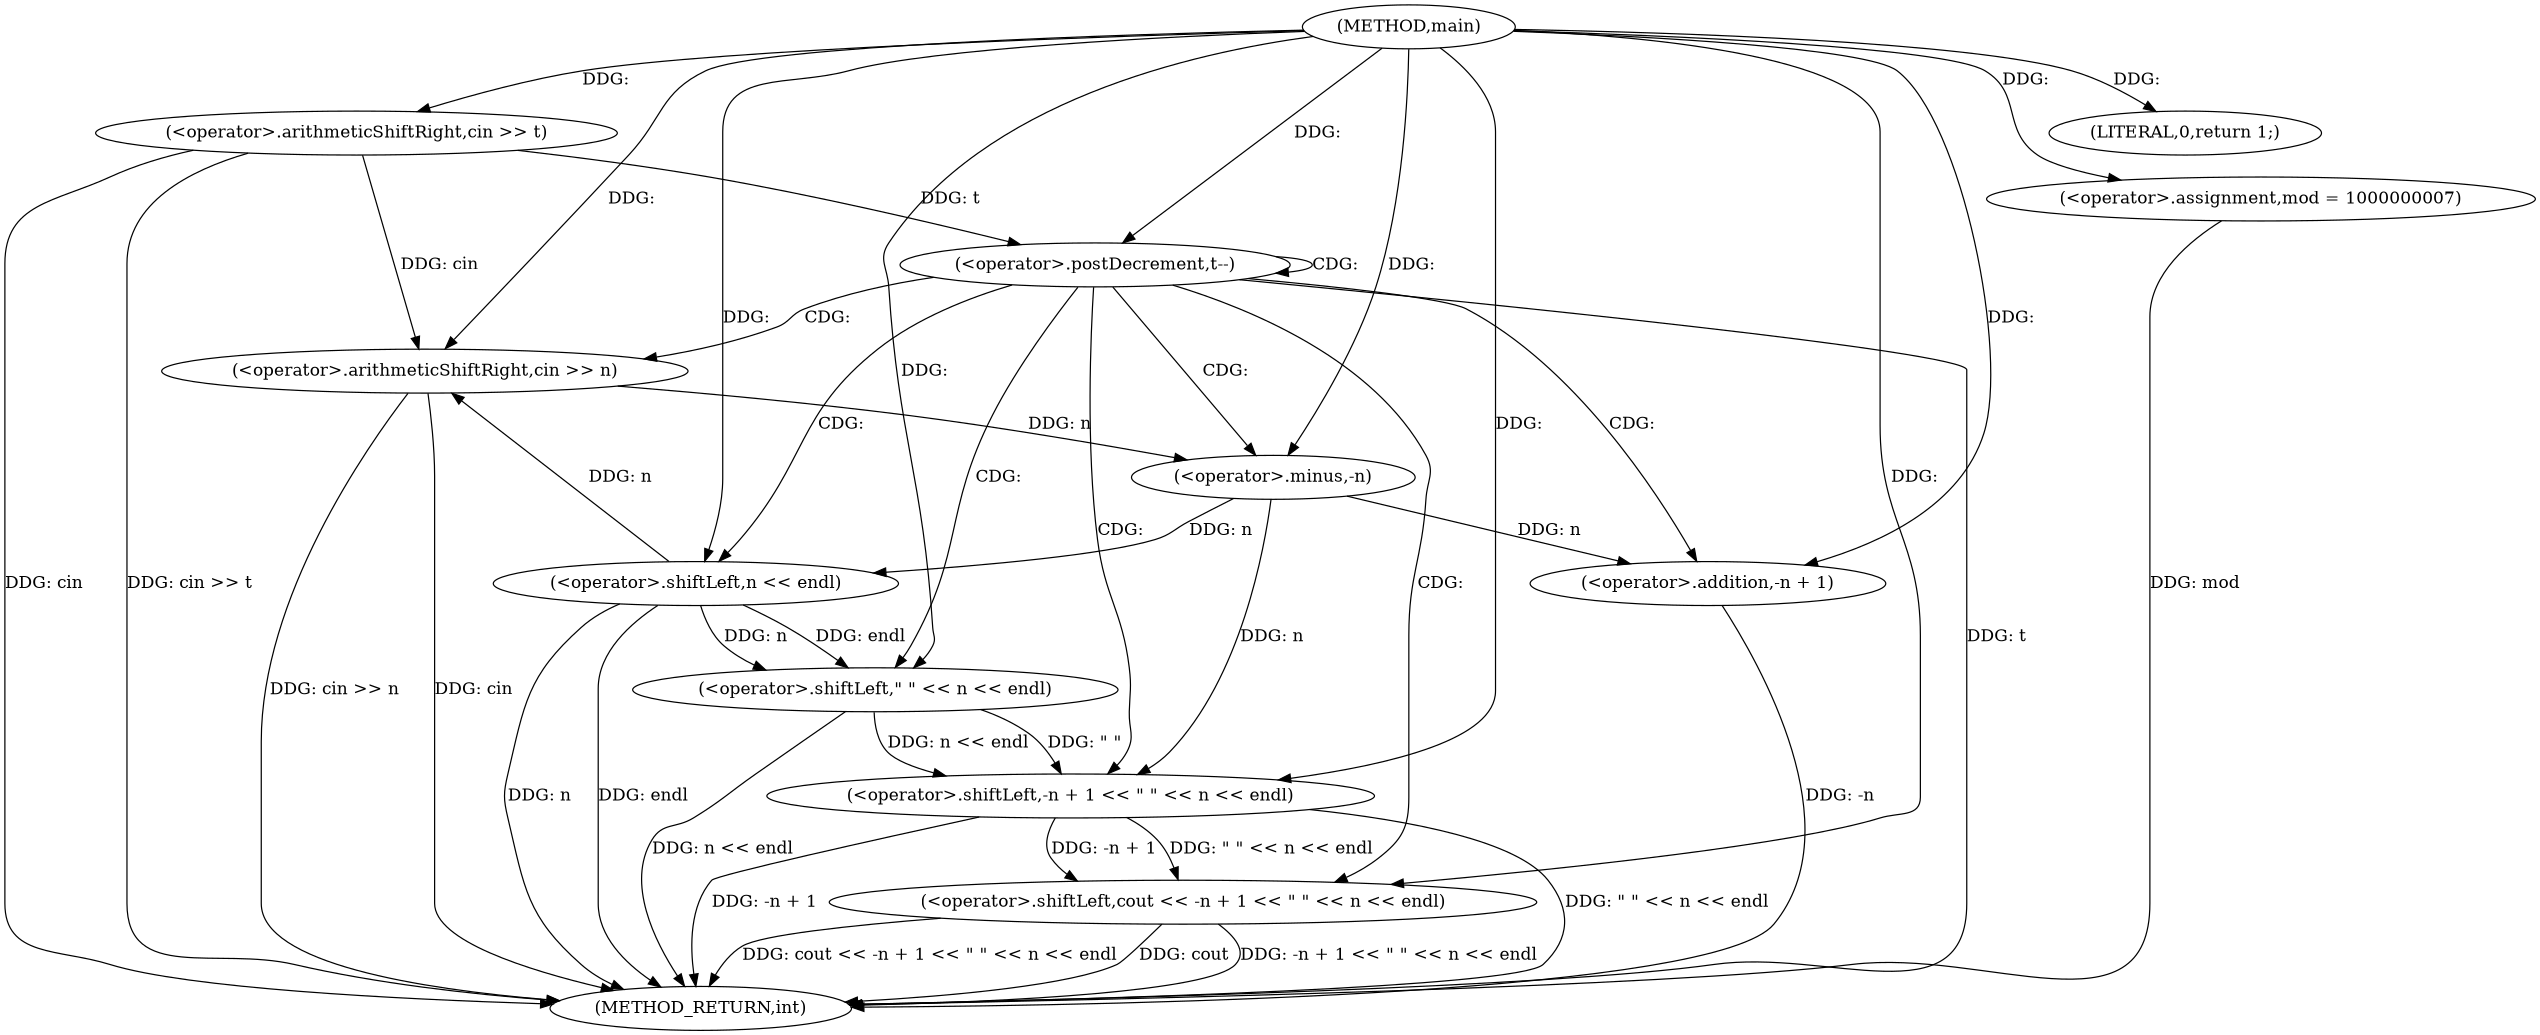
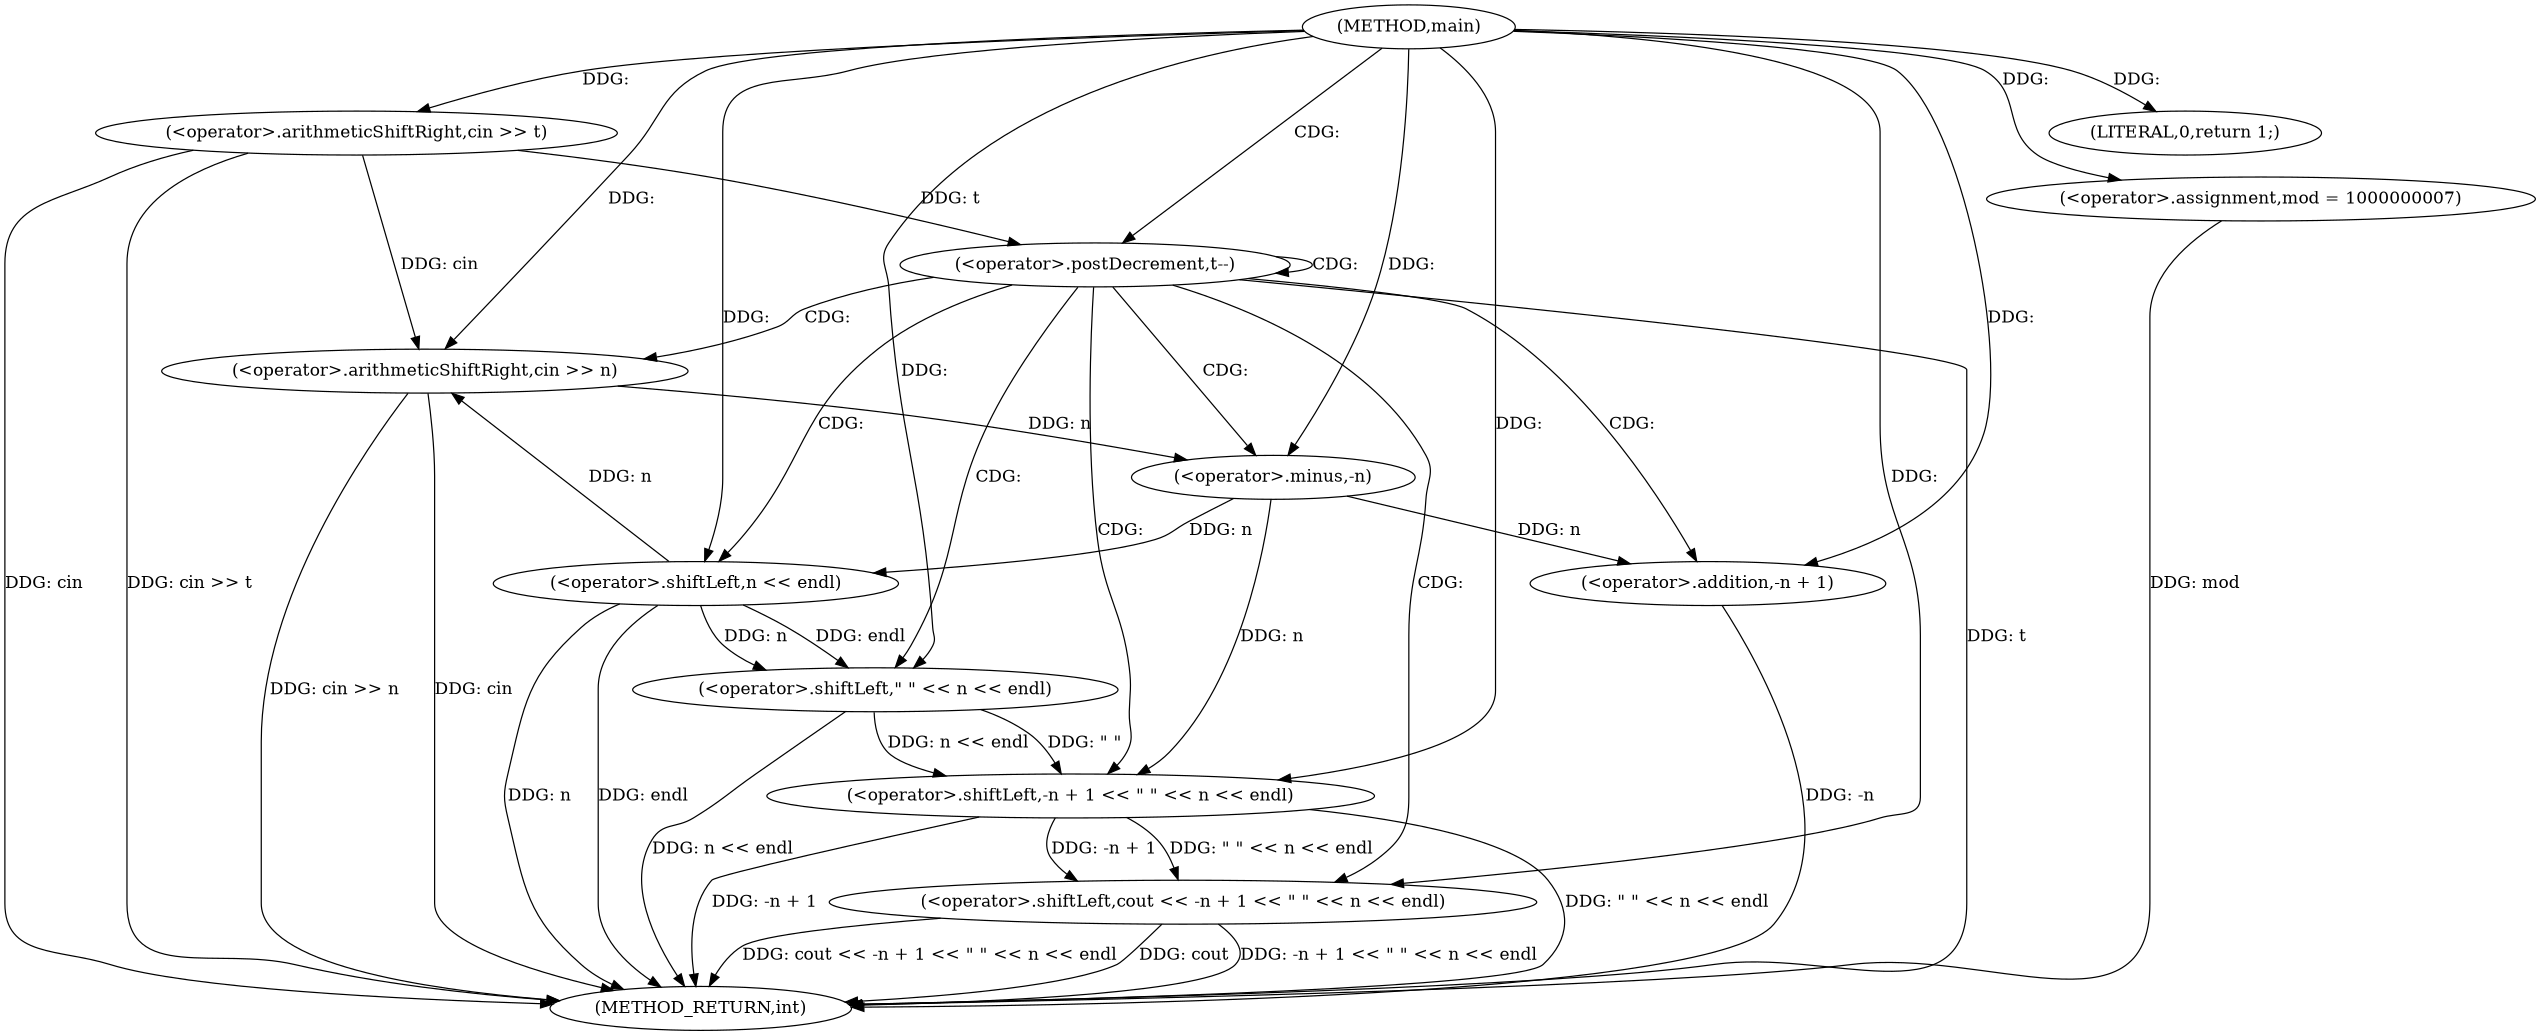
(1320, 133) -> (1320, 133)
